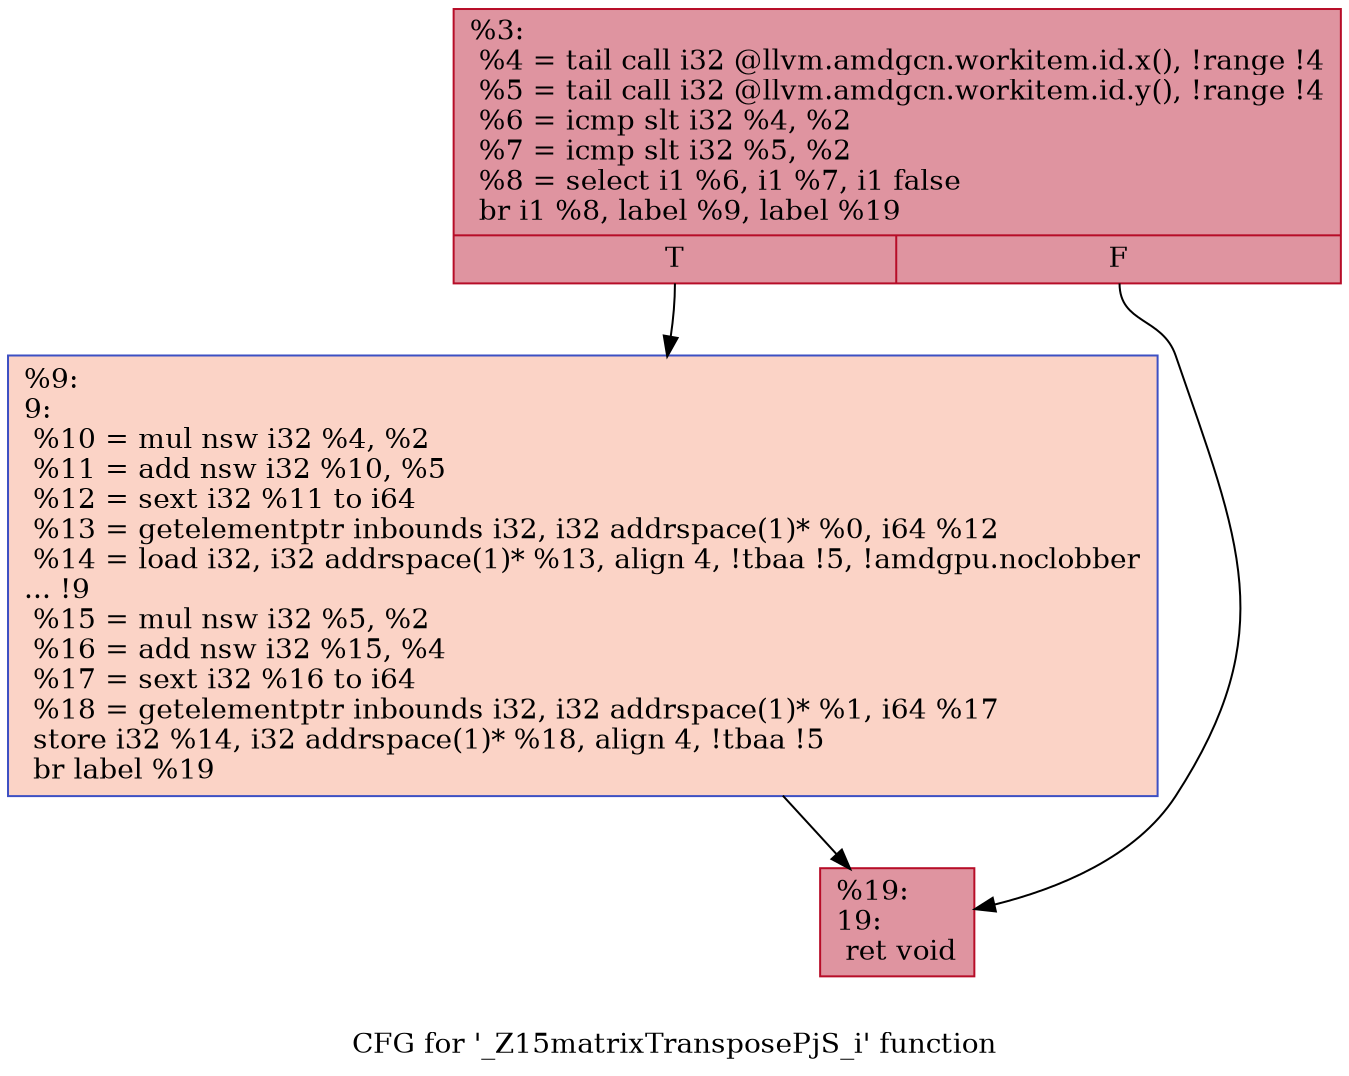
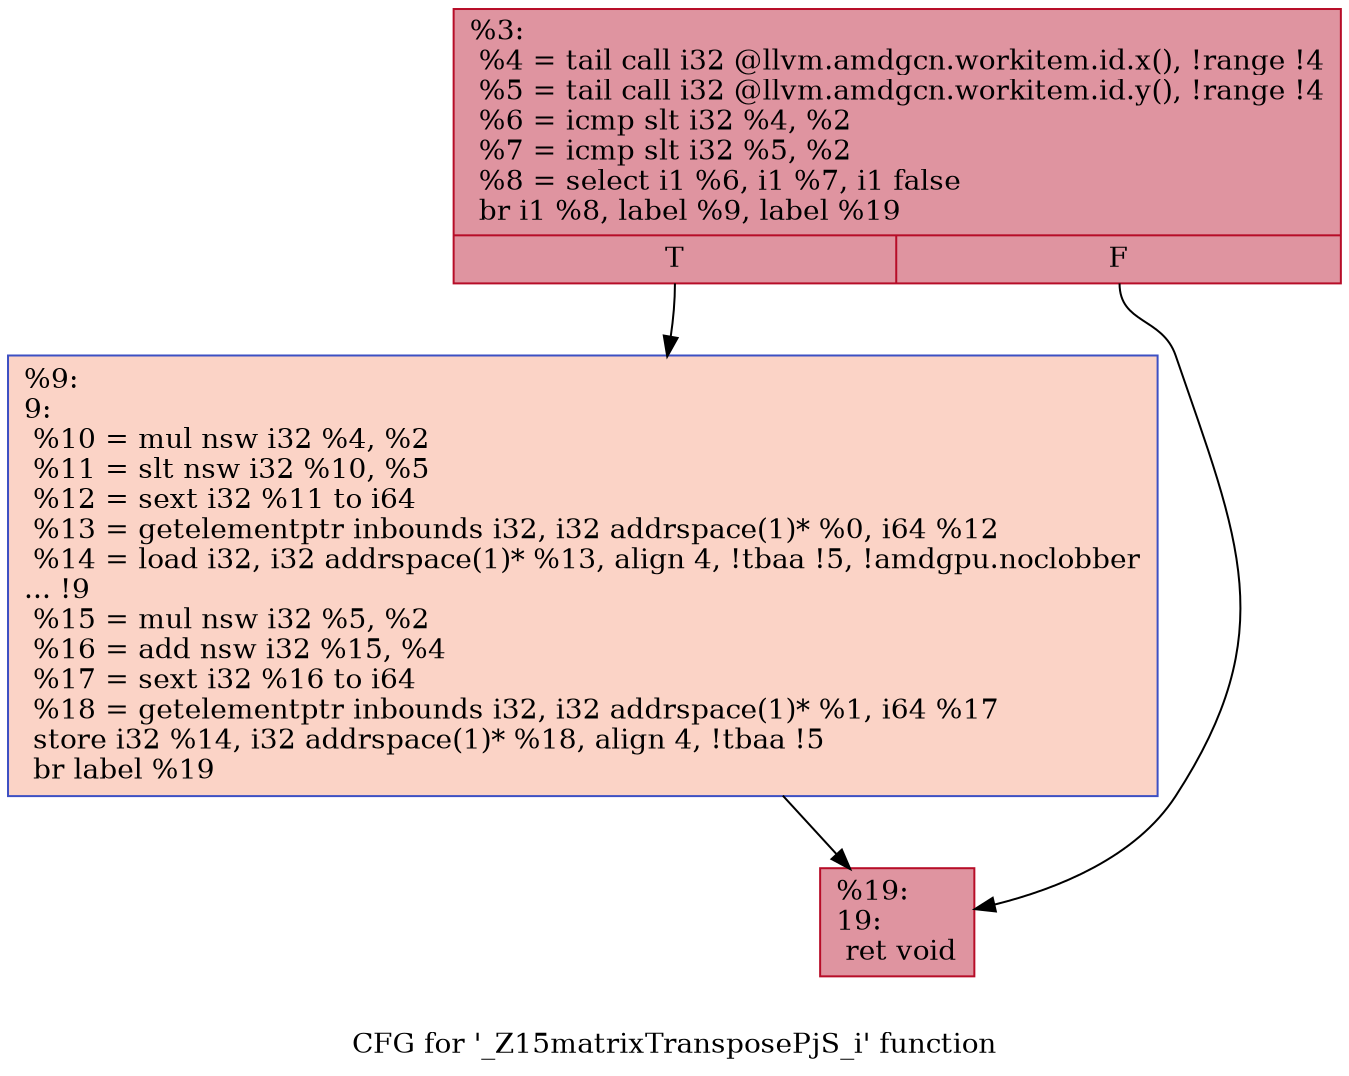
(235, 470) -> (227, 470)
